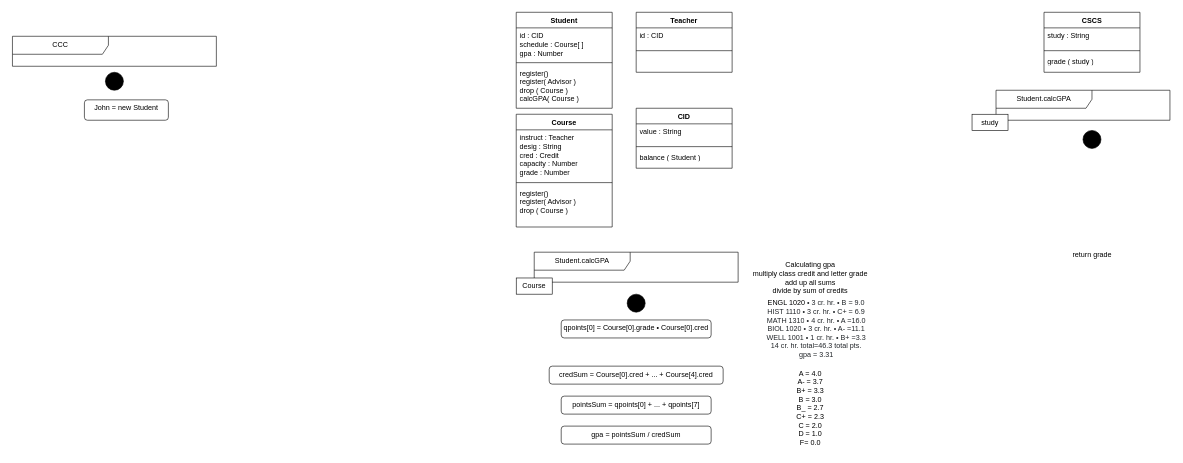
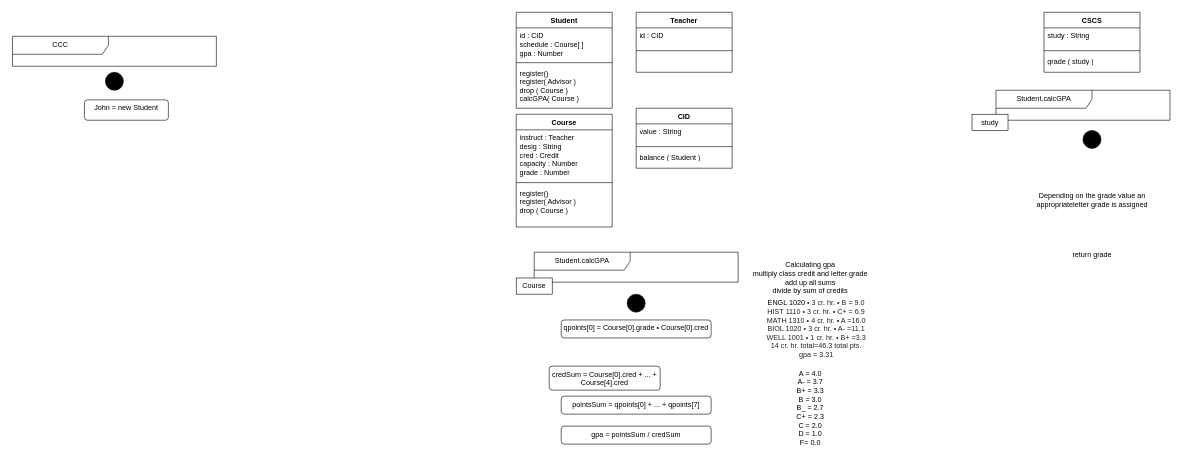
none -> (1092, 200)
(636, 375) -> (605, 378)
